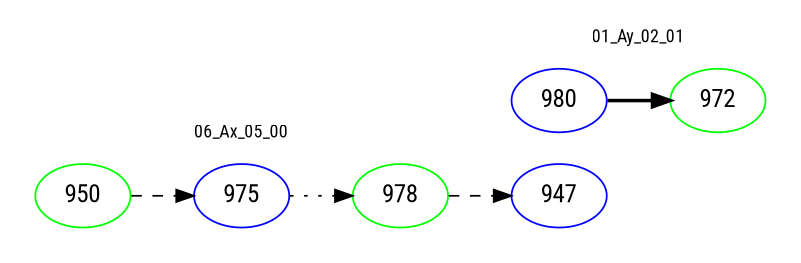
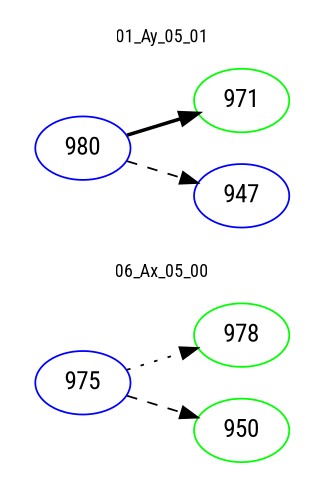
(639, 38) -> (162, 38)
(718, 101) -> (242, 101)
(154, 196) -> (154, 404)
(473, 196) -> (154, 169)
